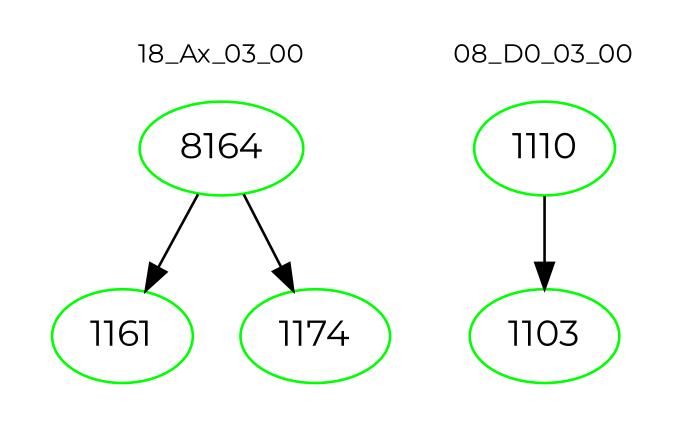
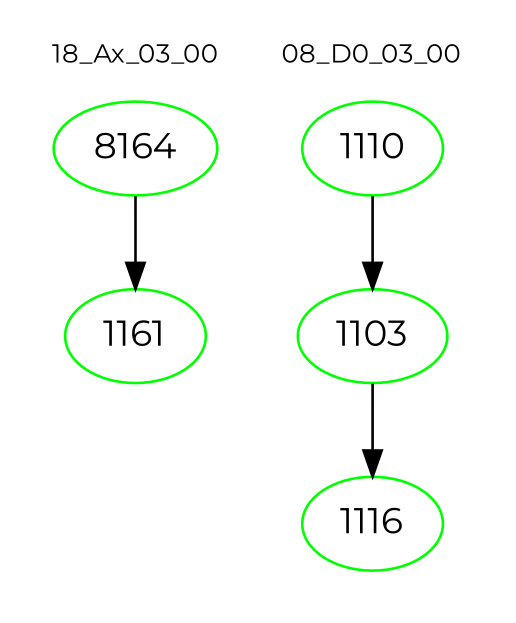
(315, 336) -> none
none -> (373, 524)
